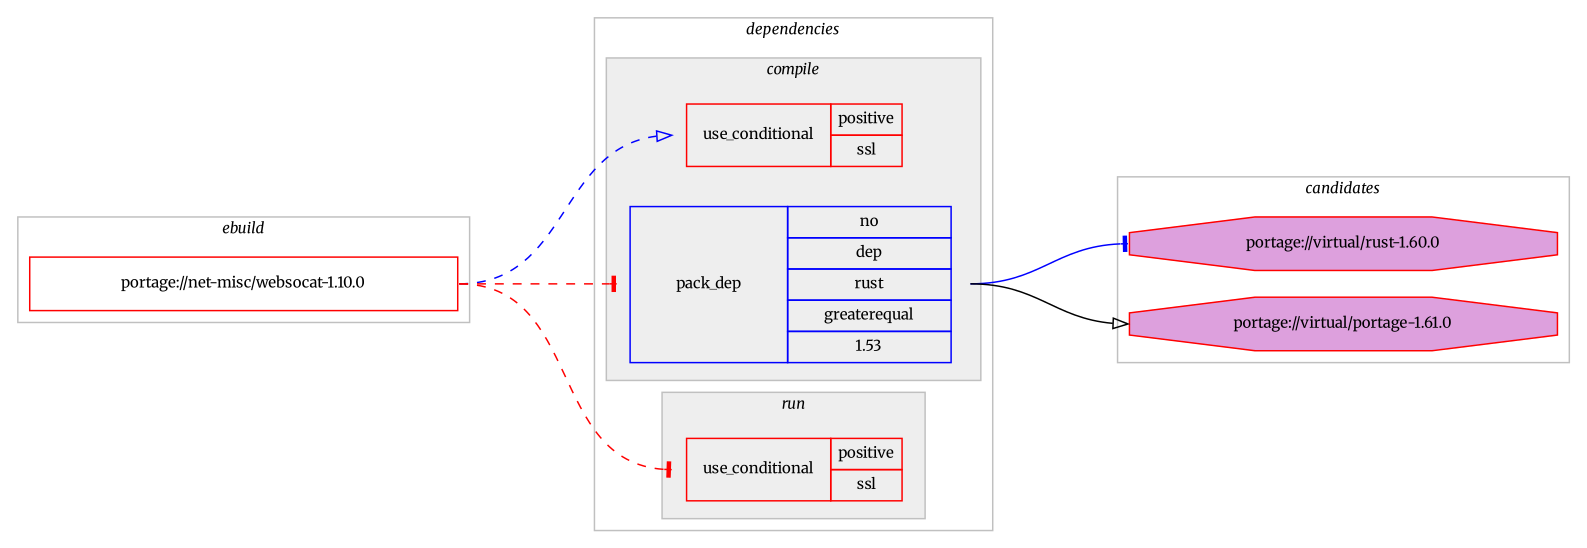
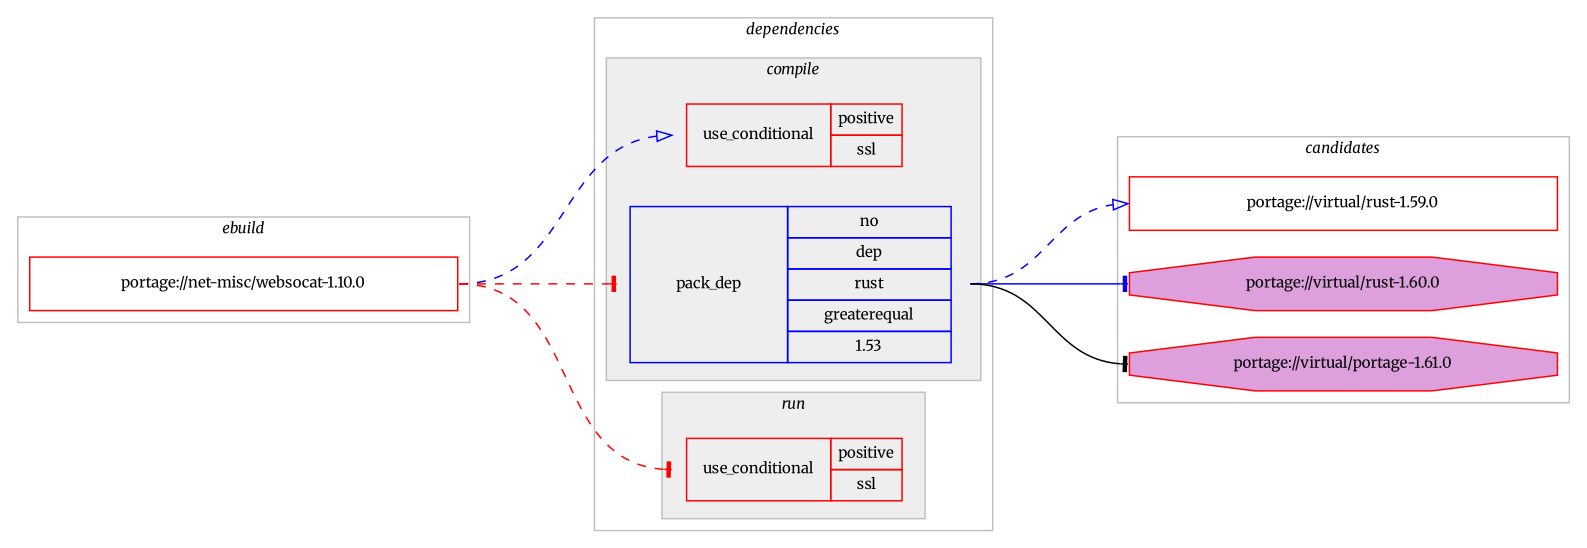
none -> (1343, 204)
(1042, 301) -> (1047, 321)
